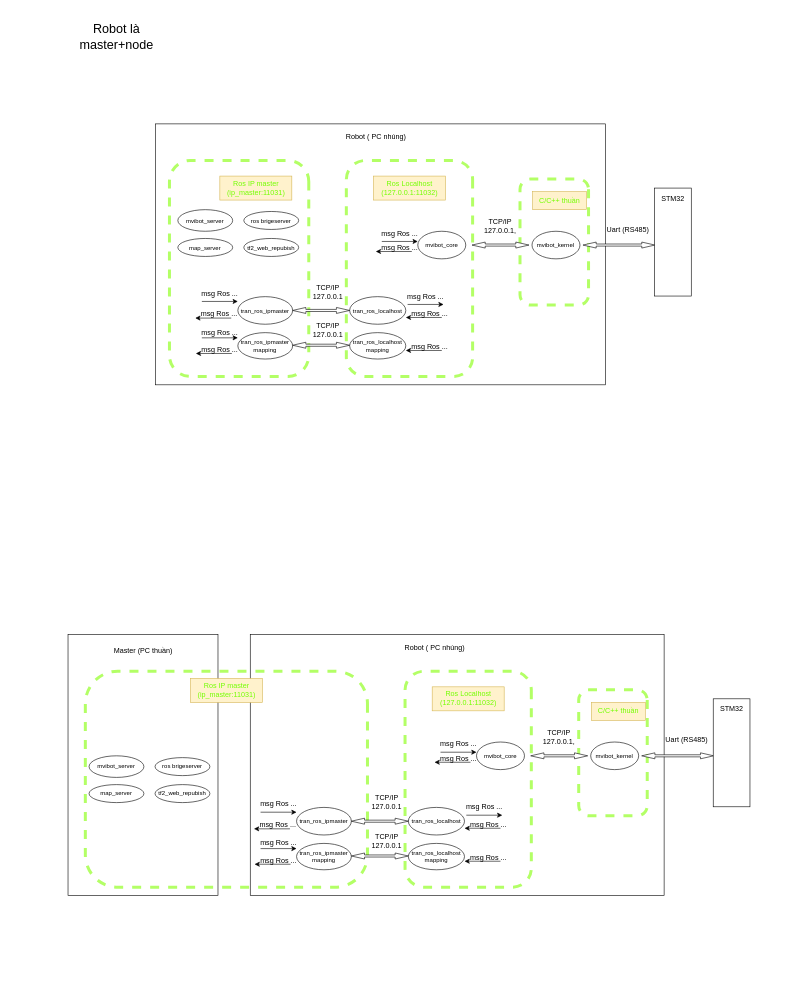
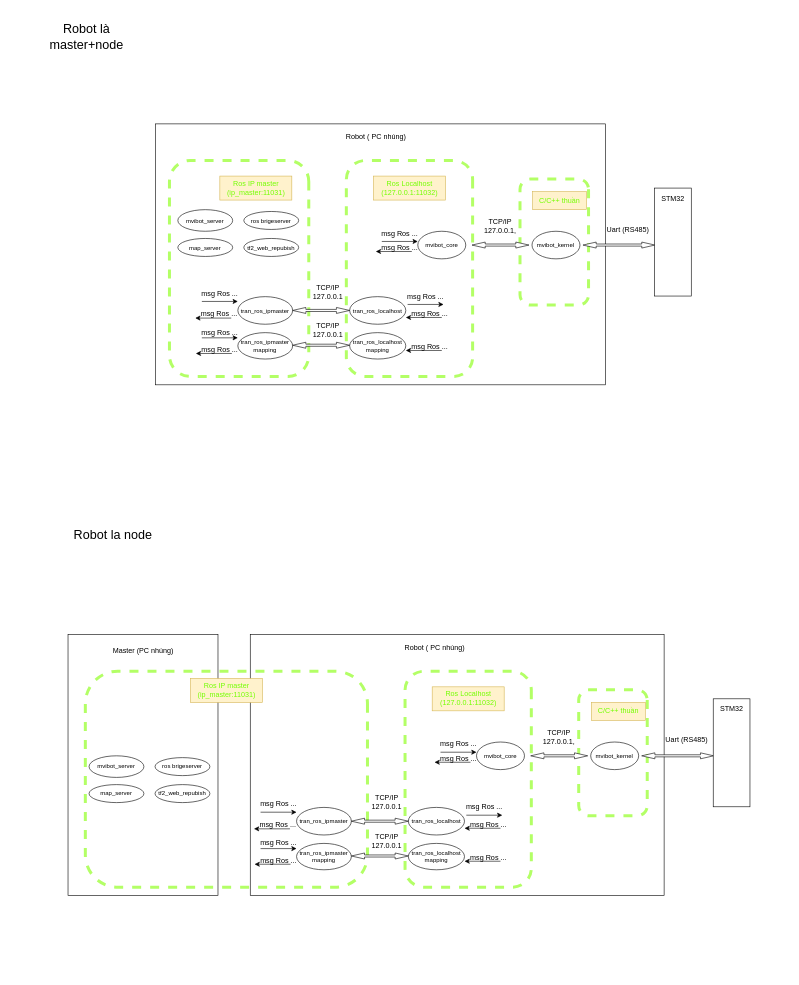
(117, 36) -> (87, 36)
none -> (113, 534)
(143, 651) -> (143, 651)
